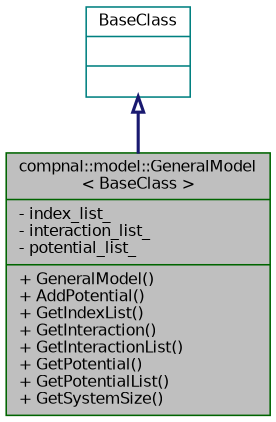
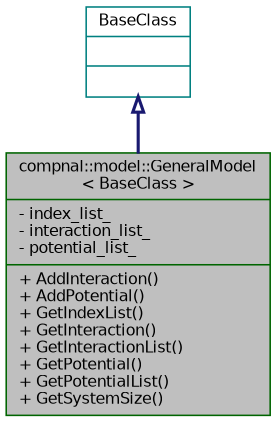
(87, 280) -> (89, 280)
